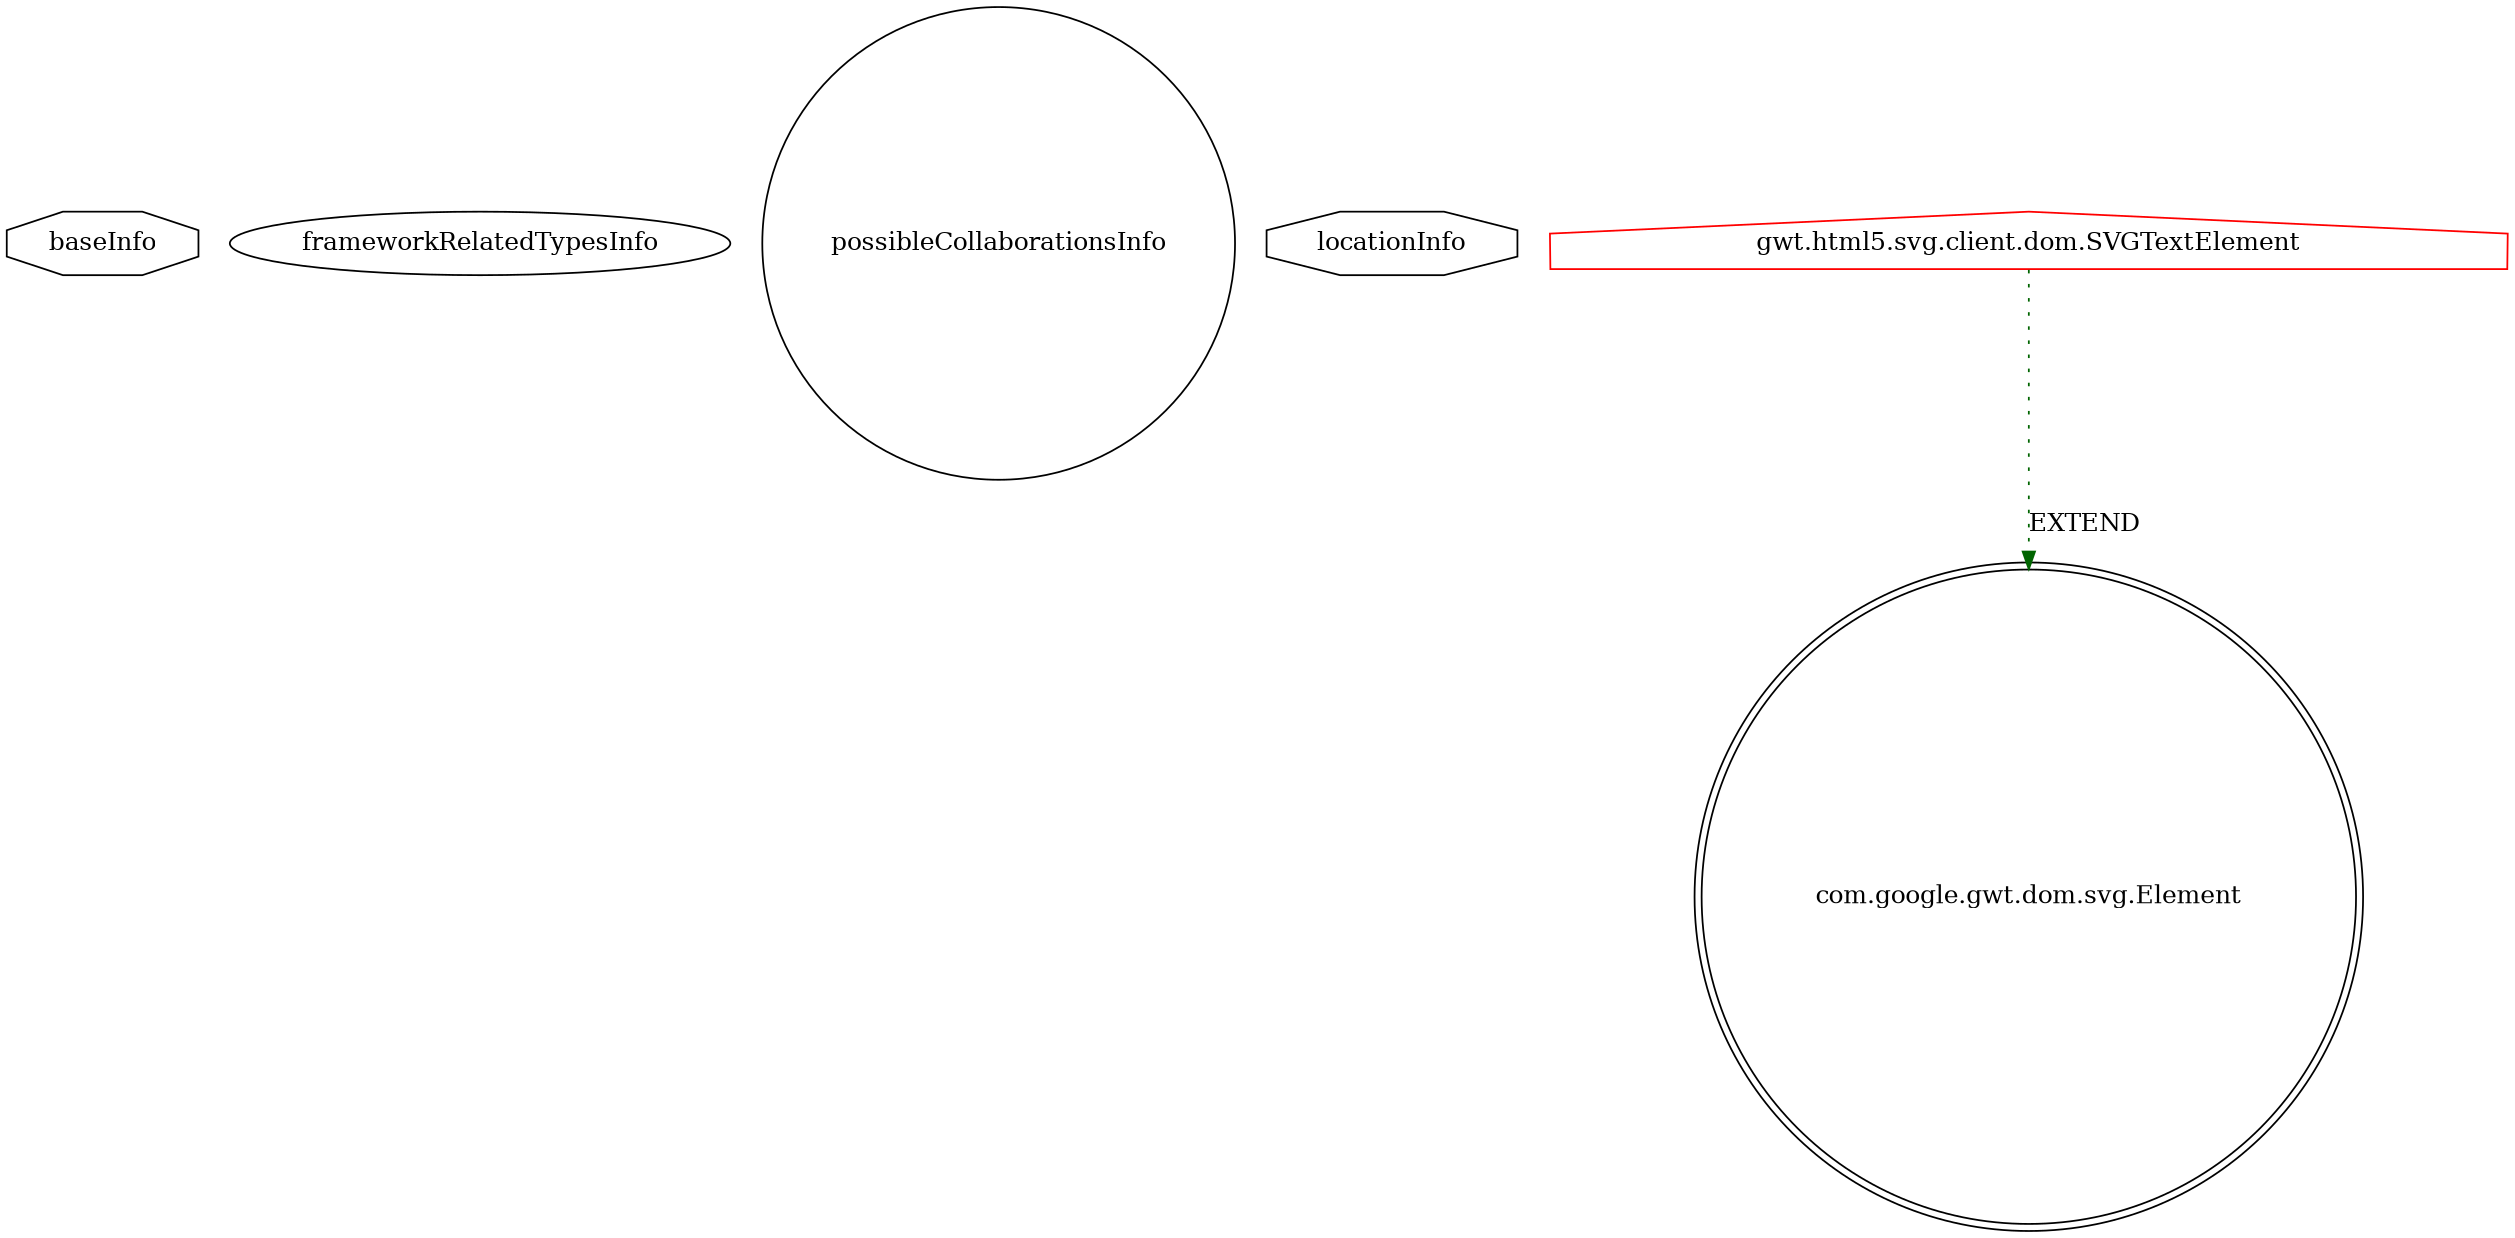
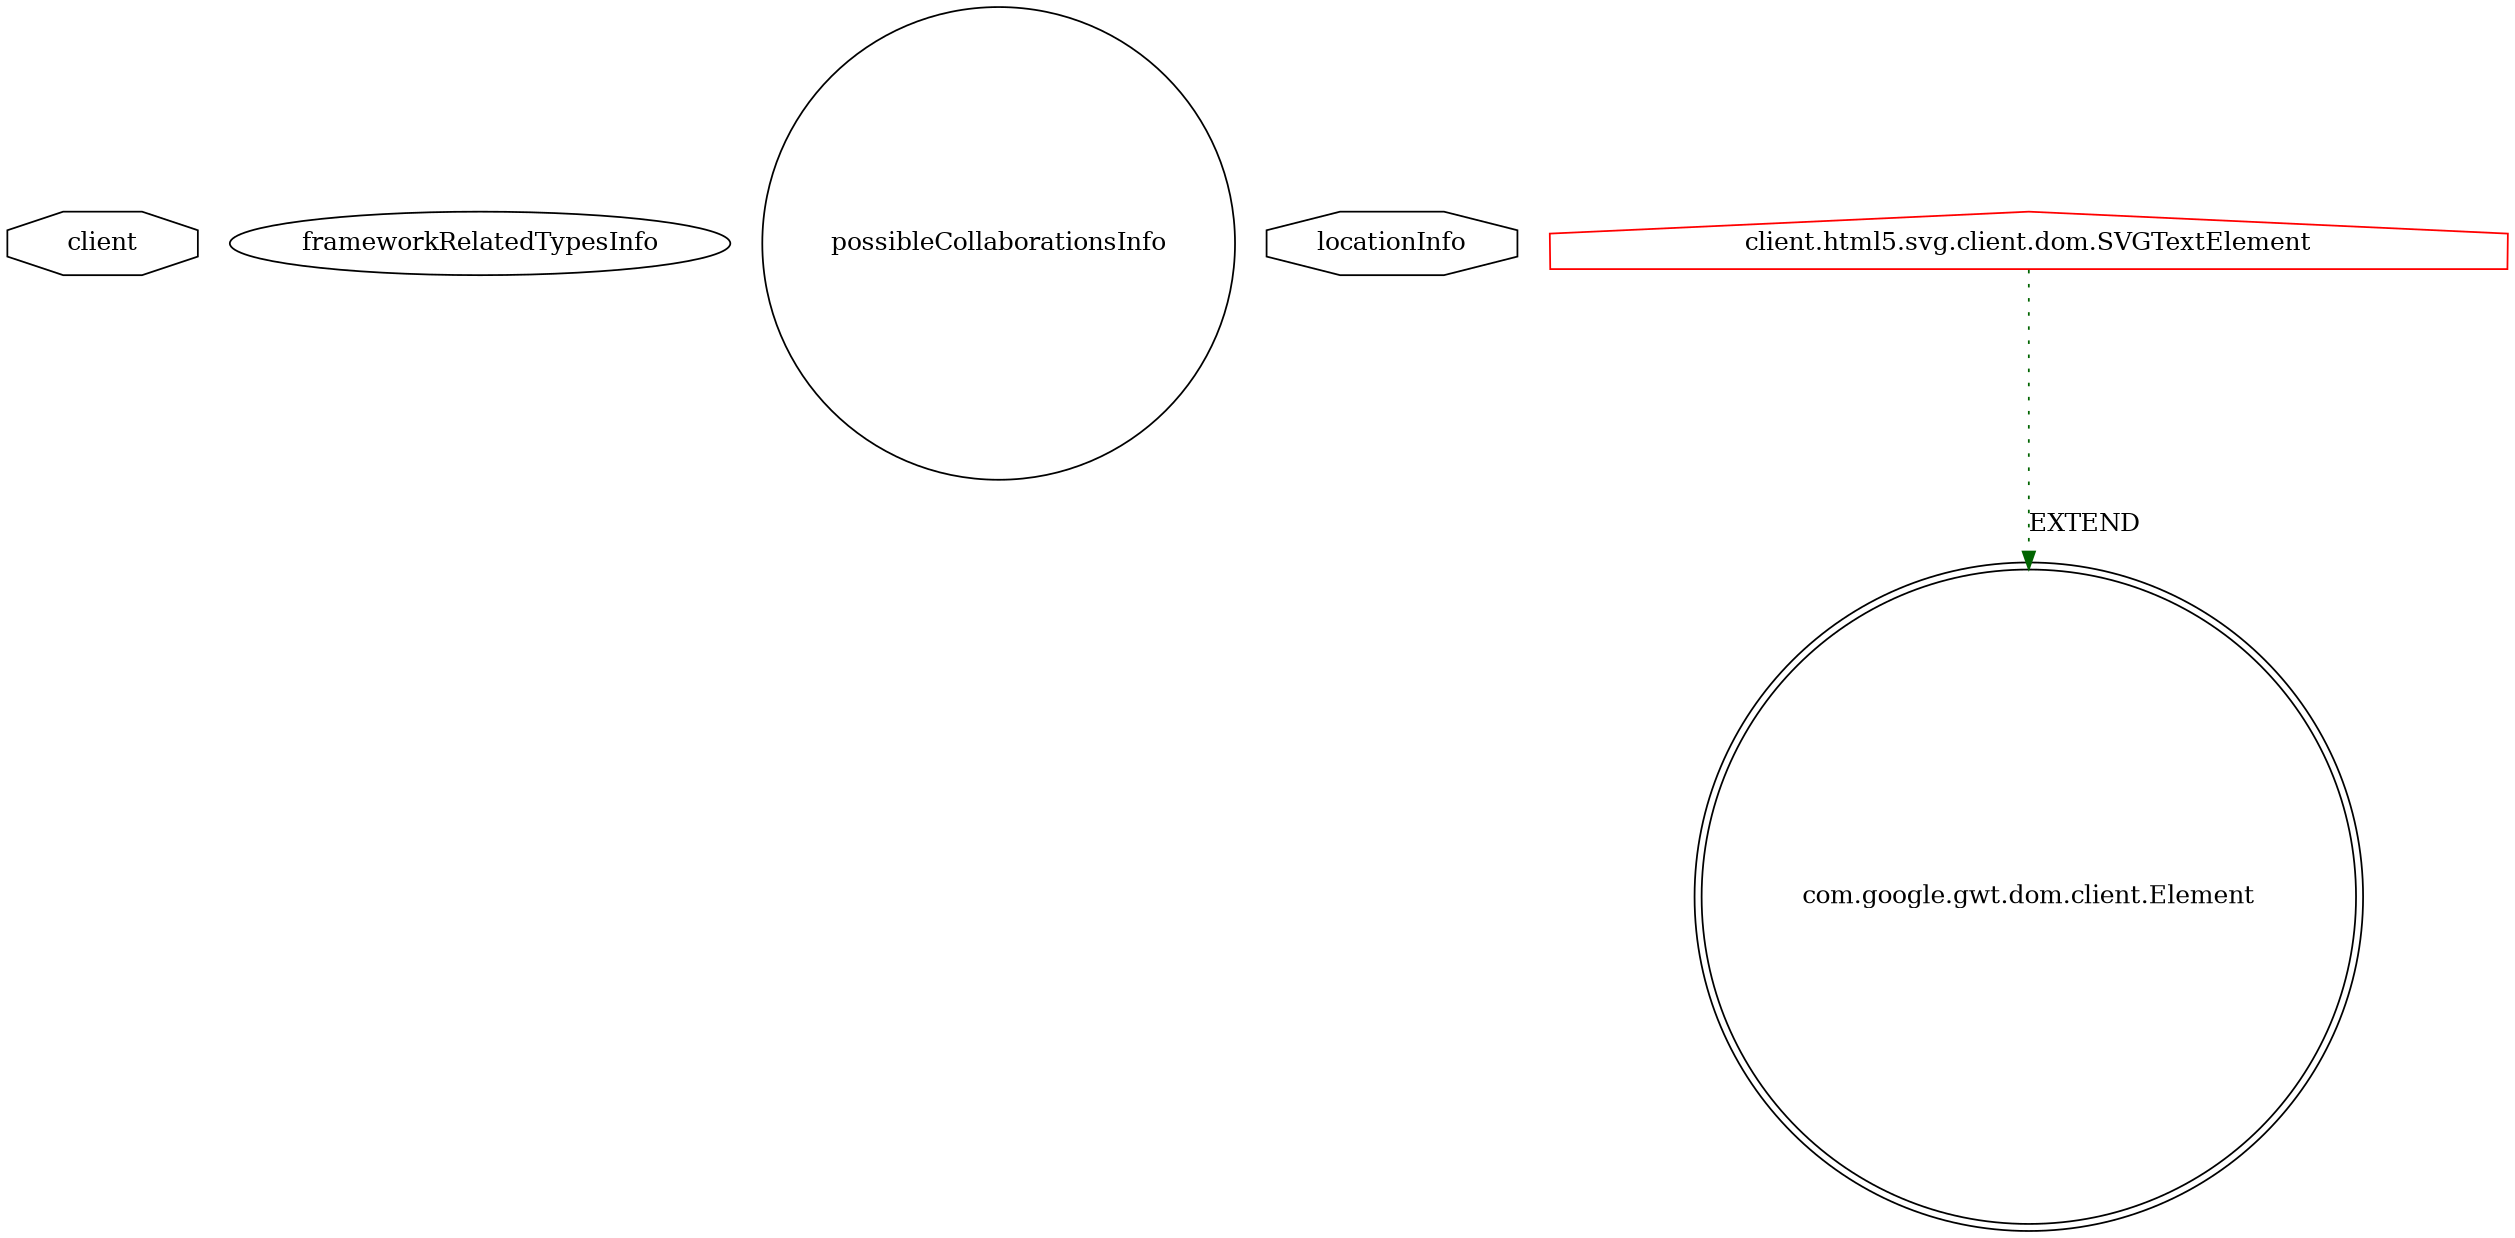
(103, 243) -> (103, 243)
(2029, 243) -> (2029, 243)
(2029, 897) -> (2029, 897)
